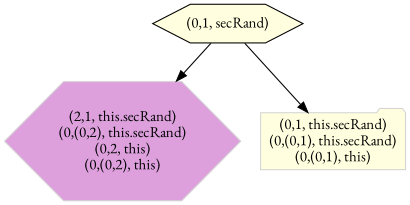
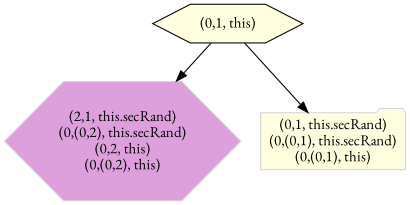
(228, 24) -> (228, 24)
